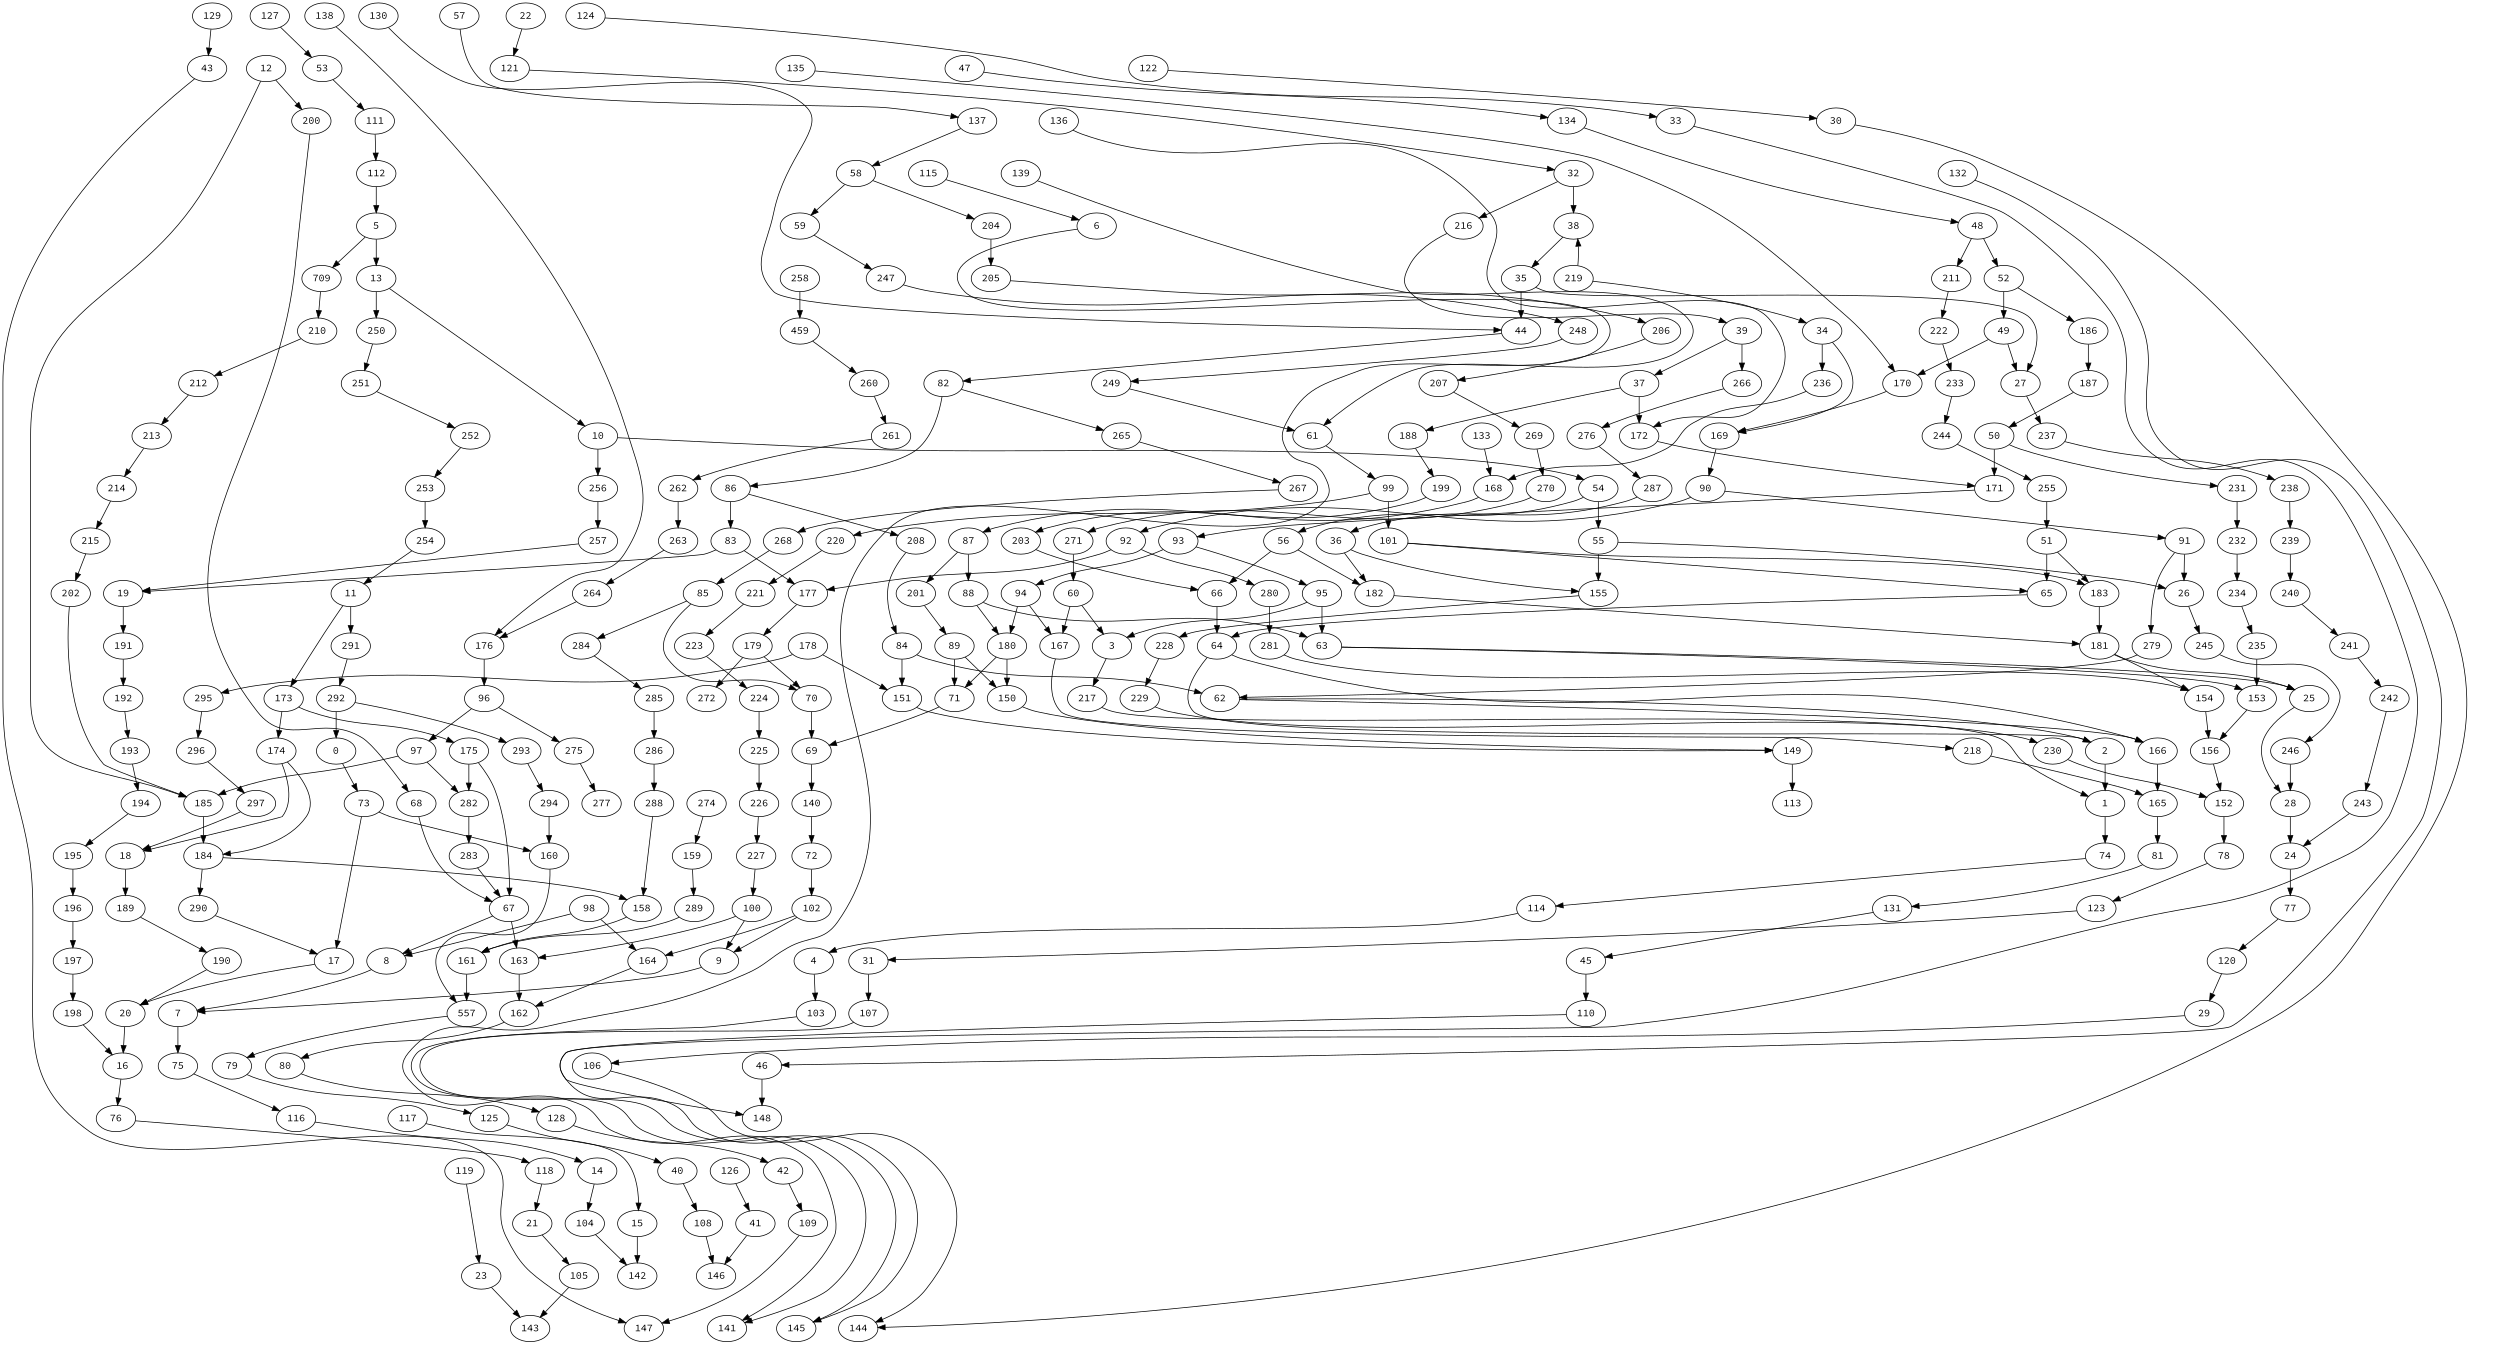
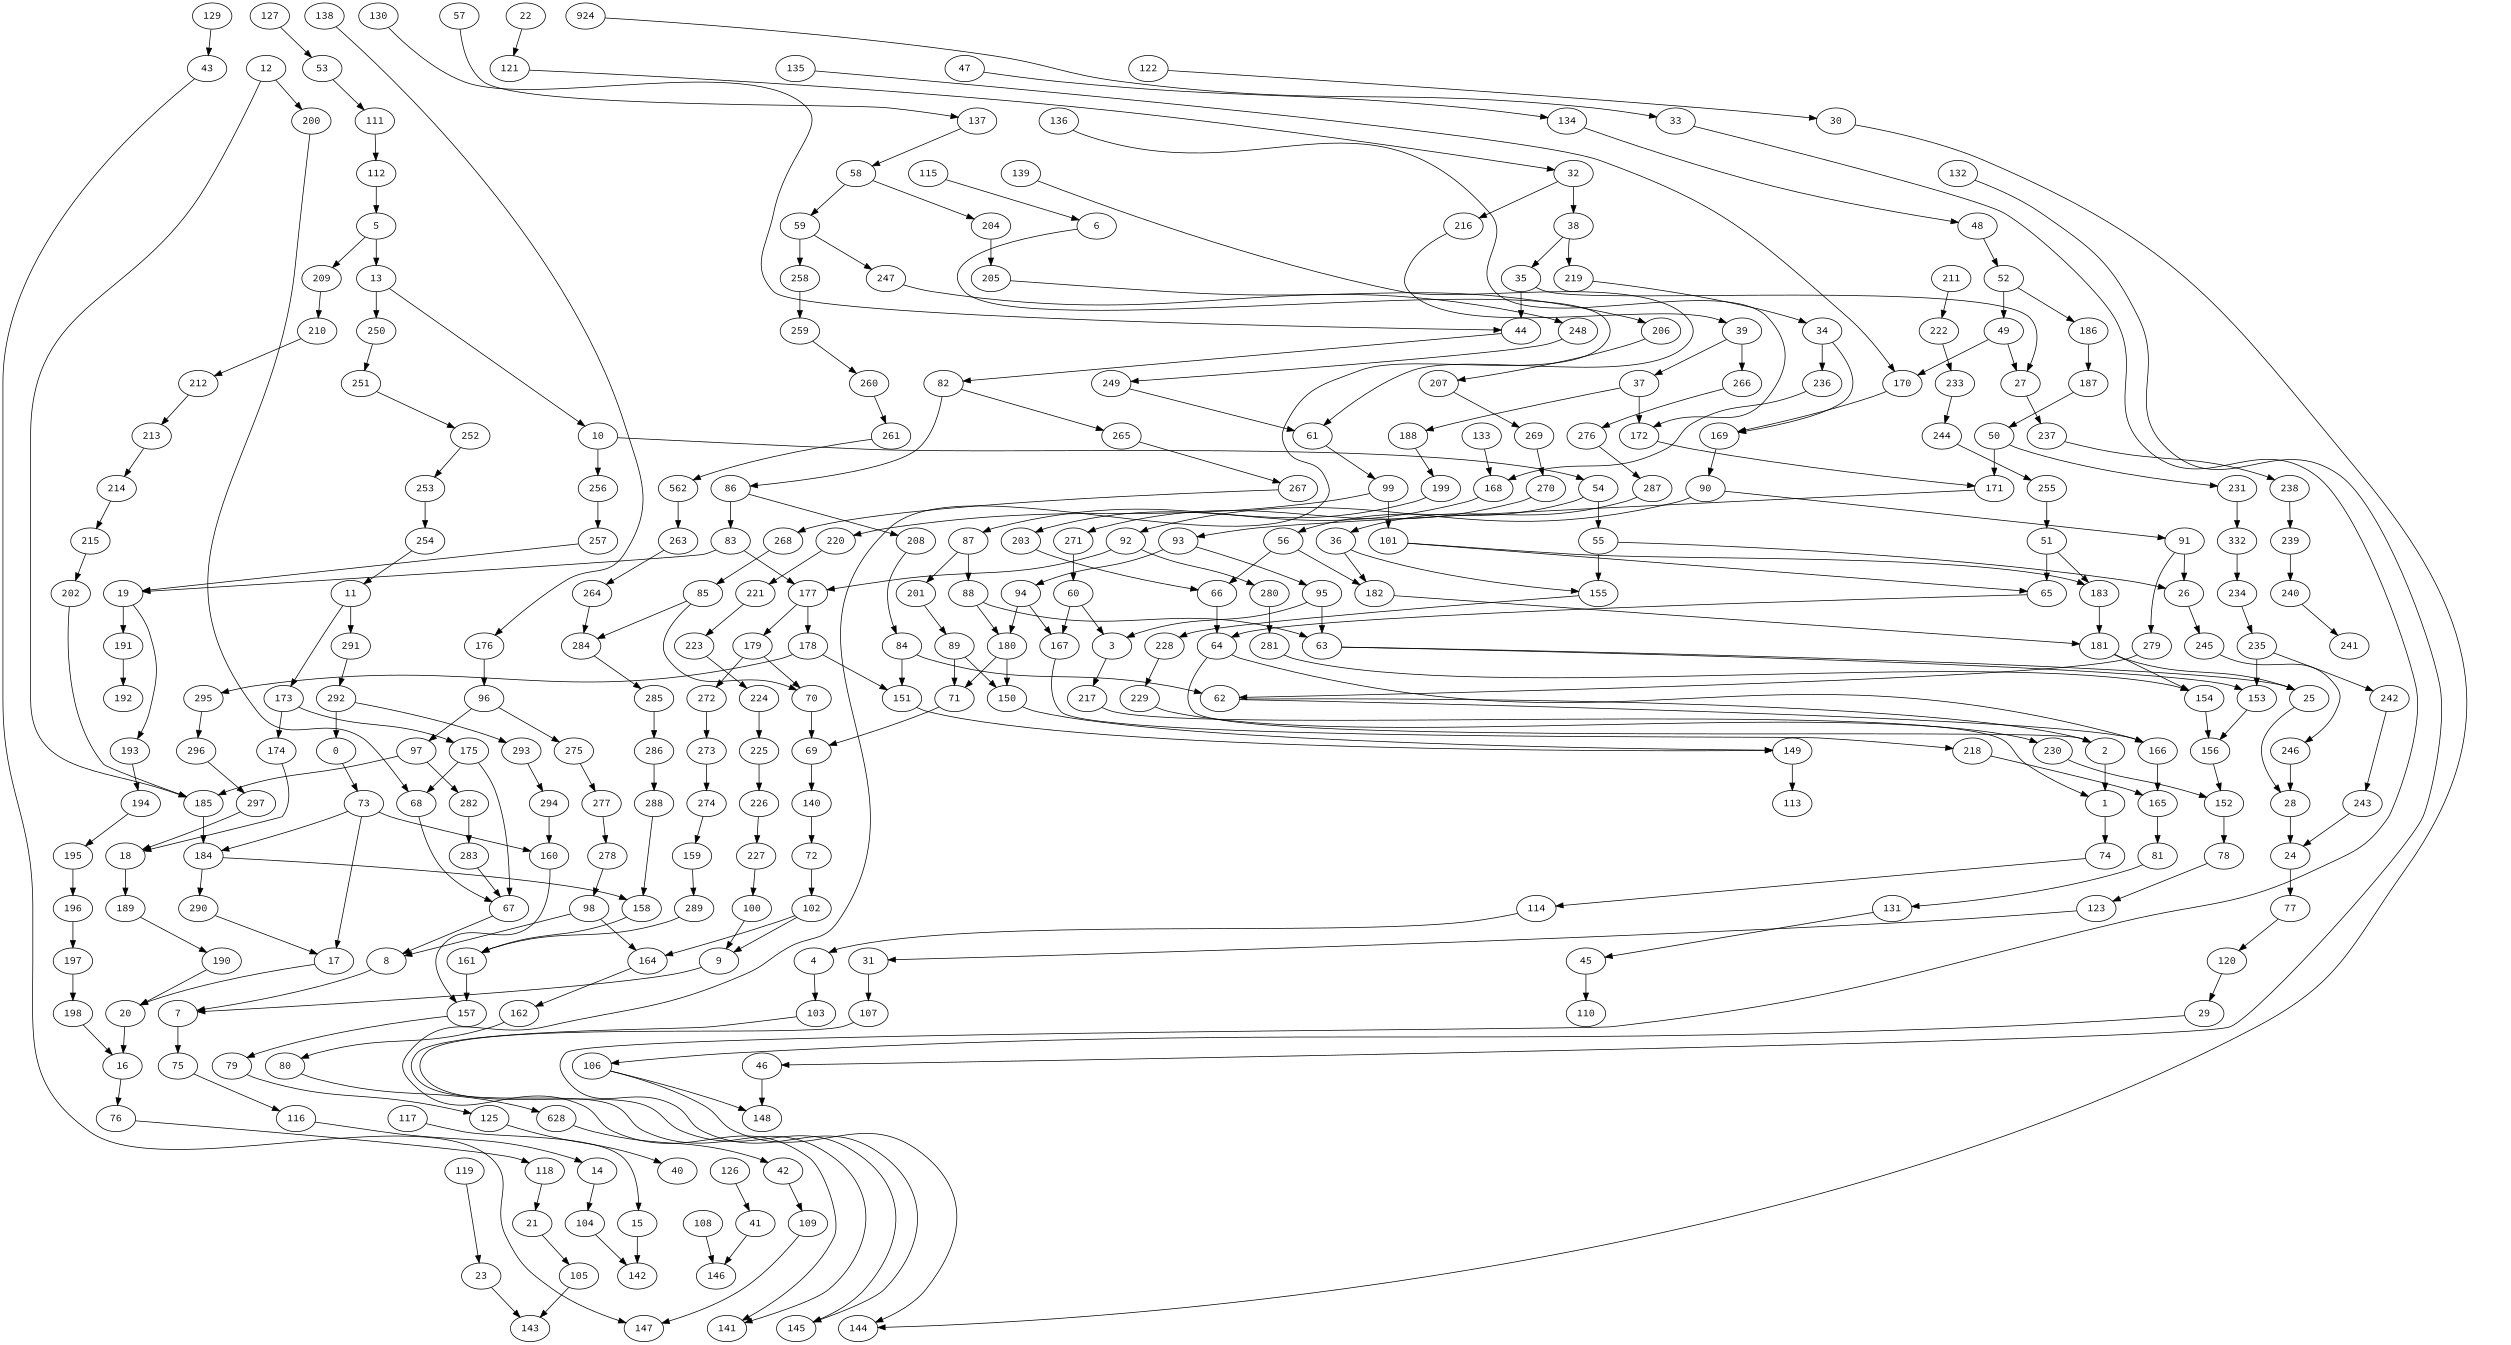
(586, 16) -> (586, 16)
none -> (800, 249)
(1966, 249) -> none
(1578, 256) -> (1569, 249)
(322, 279) -> (322, 279)
(800, 331) -> (800, 331)
(678, 489) -> (678, 489)
(2237, 541) -> (2237, 541)
none -> (808, 616)
(541, 618) -> (587, 616)
(2367, 669) -> (2332, 675)
(126, 721) -> (156, 667)
none -> (707, 751)
(469, 774) -> (446, 774)
(298, 826) -> (289, 831)
none -> (607, 856)
(519, 961) -> none
(467, 1014) -> (467, 1014)
(964, 1030) -> (682, 1090)
(556, 1119) -> (556, 1119)
(688, 1194) -> none
